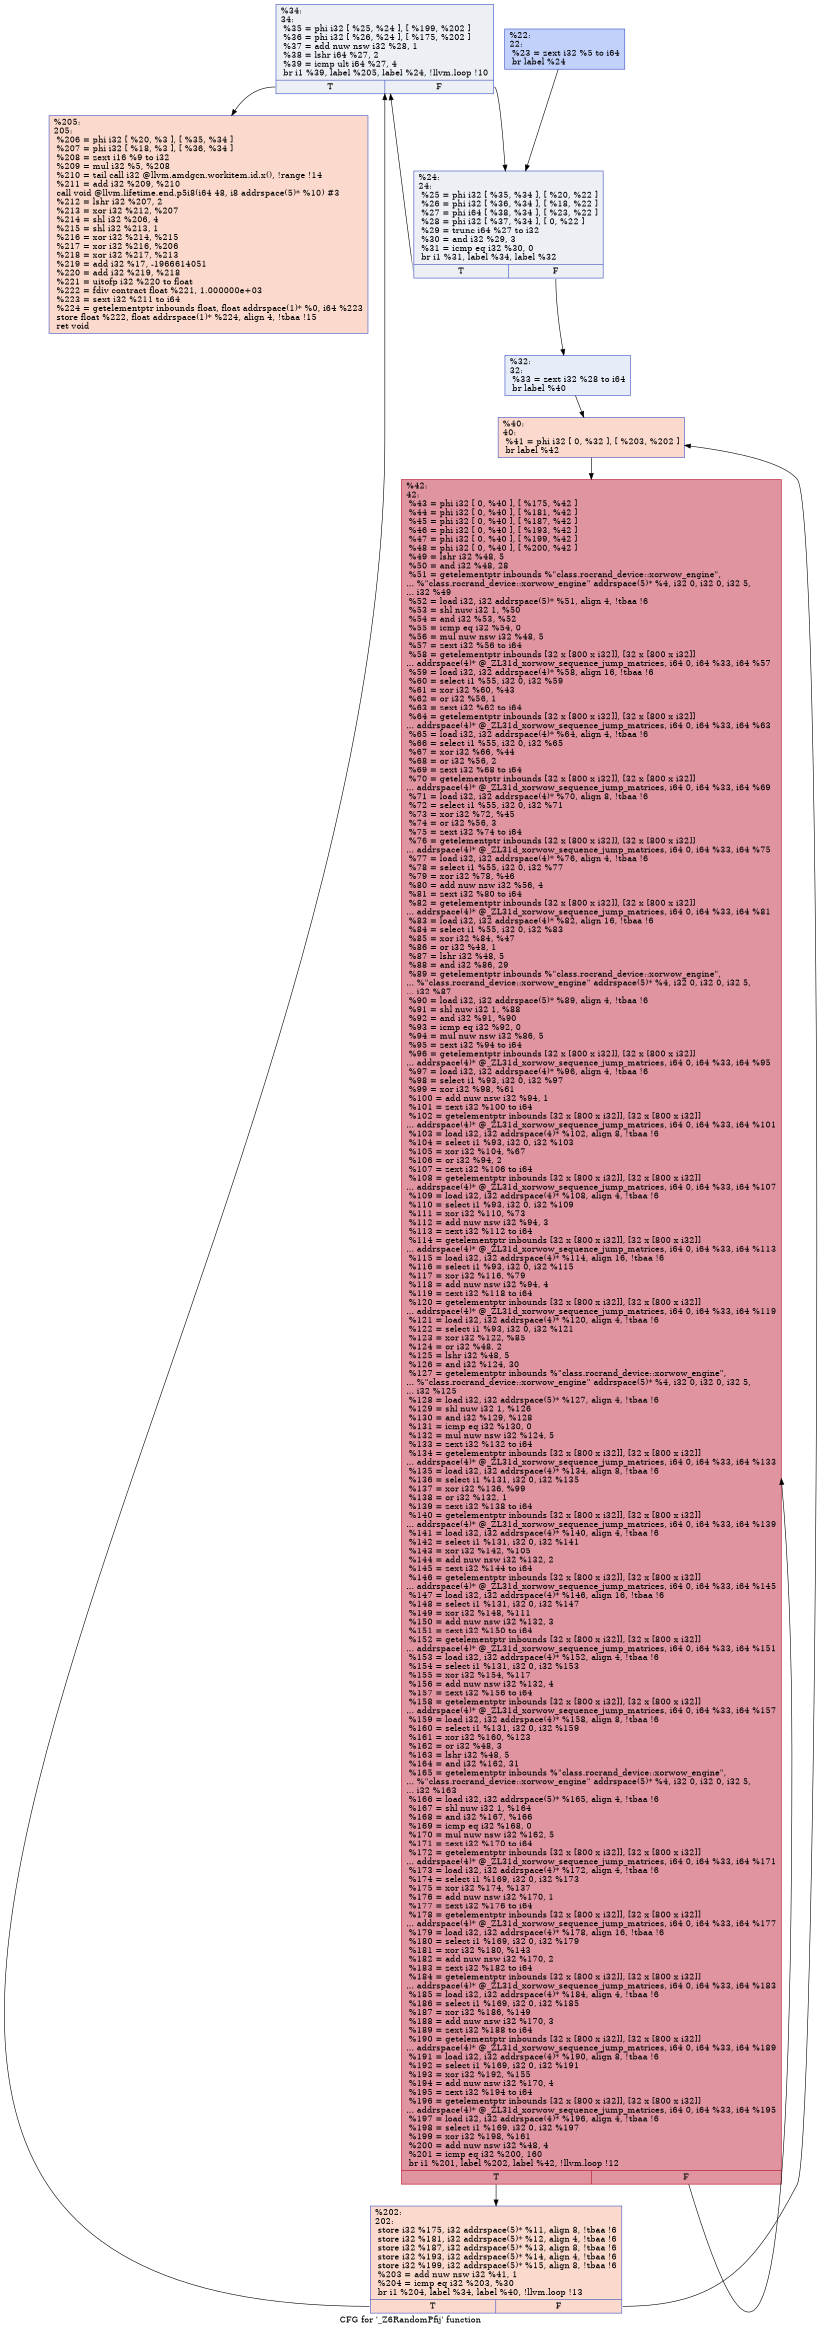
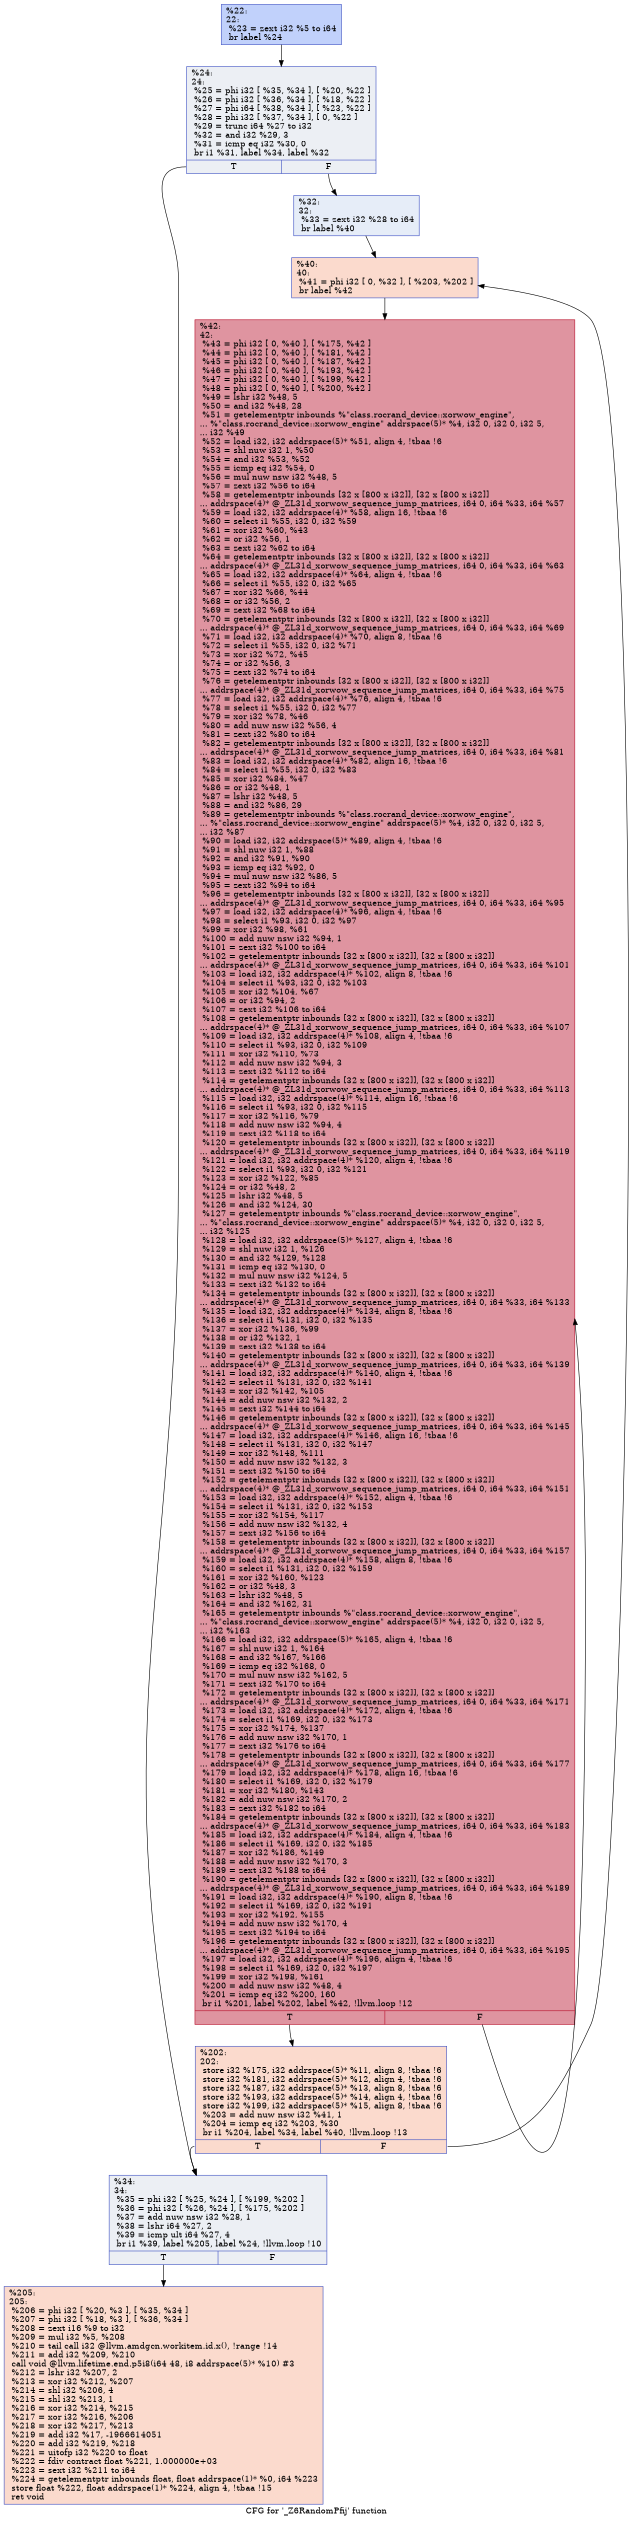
(502, 126) -> none
(467, 240) -> (240, 135)
